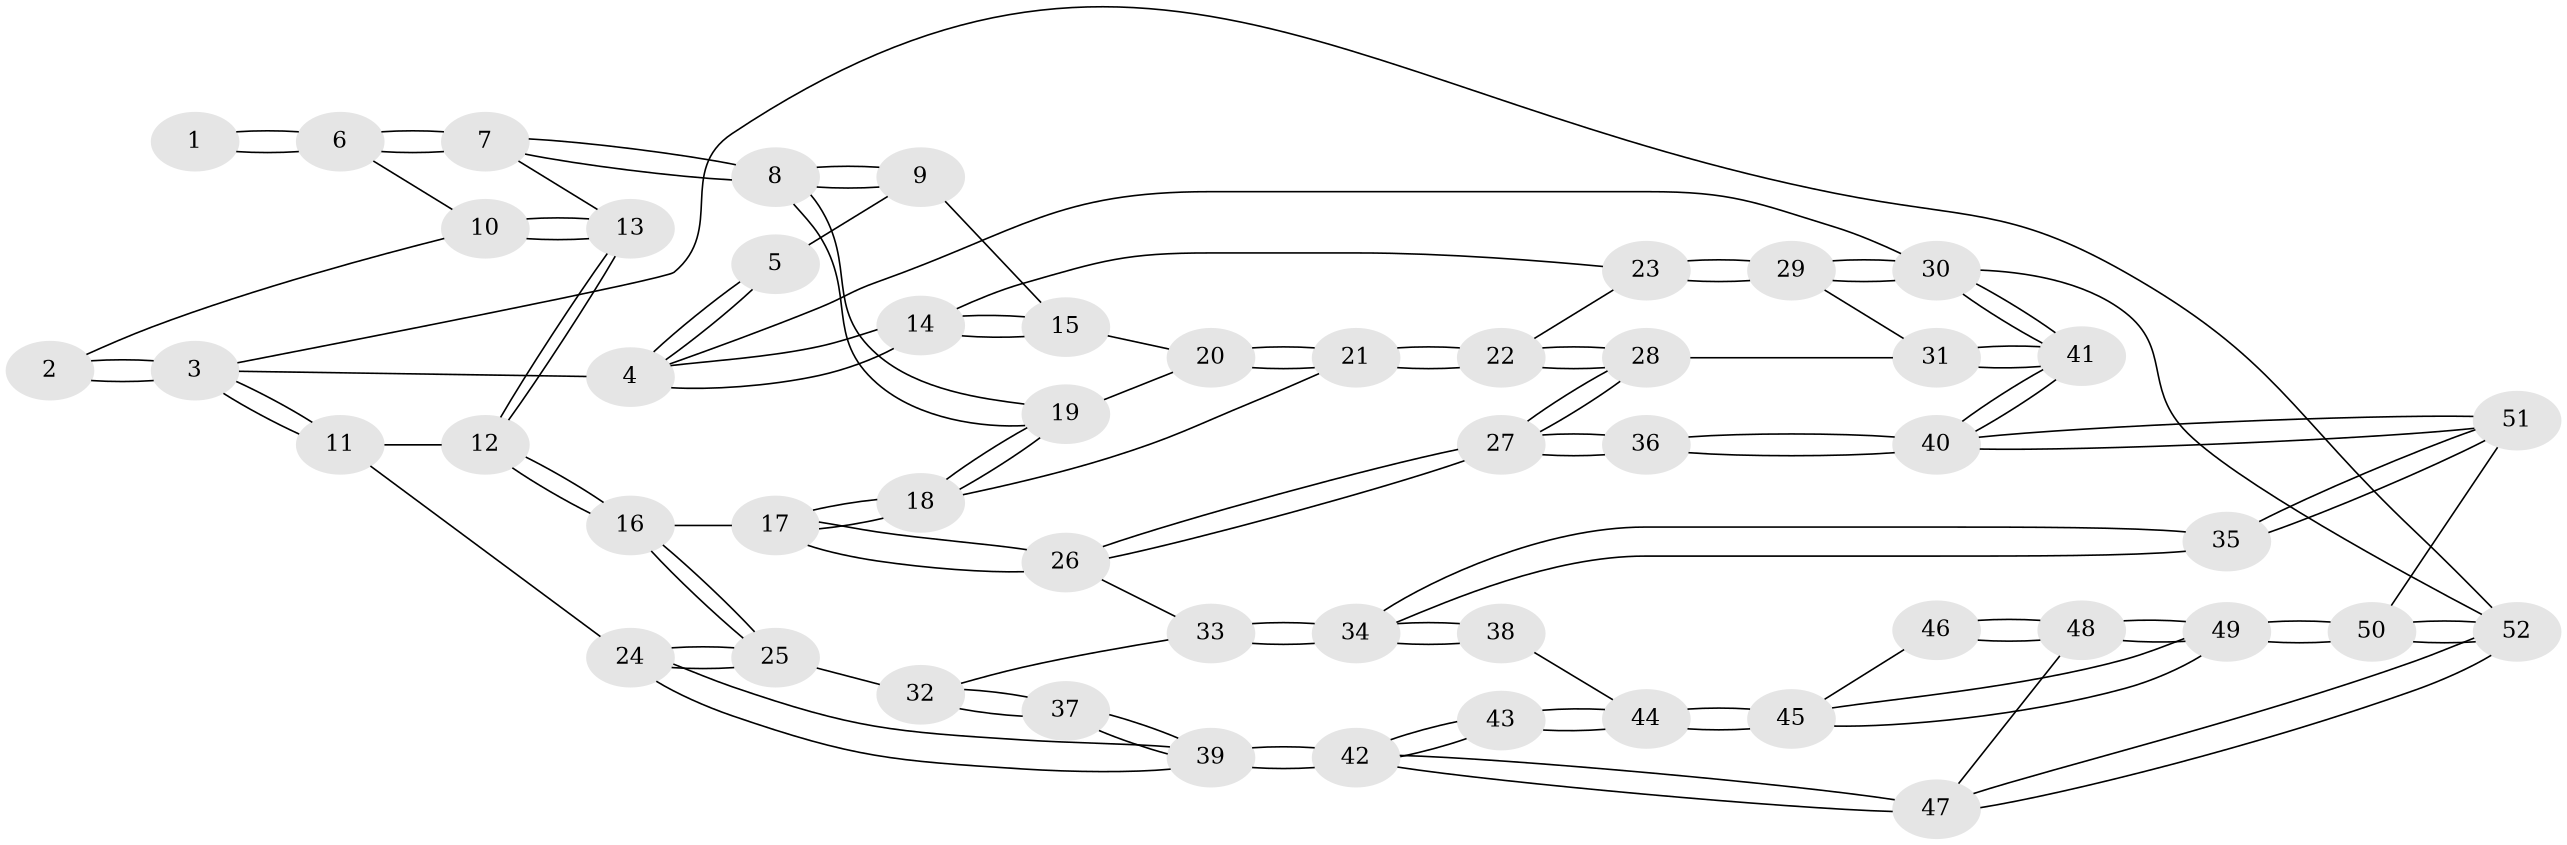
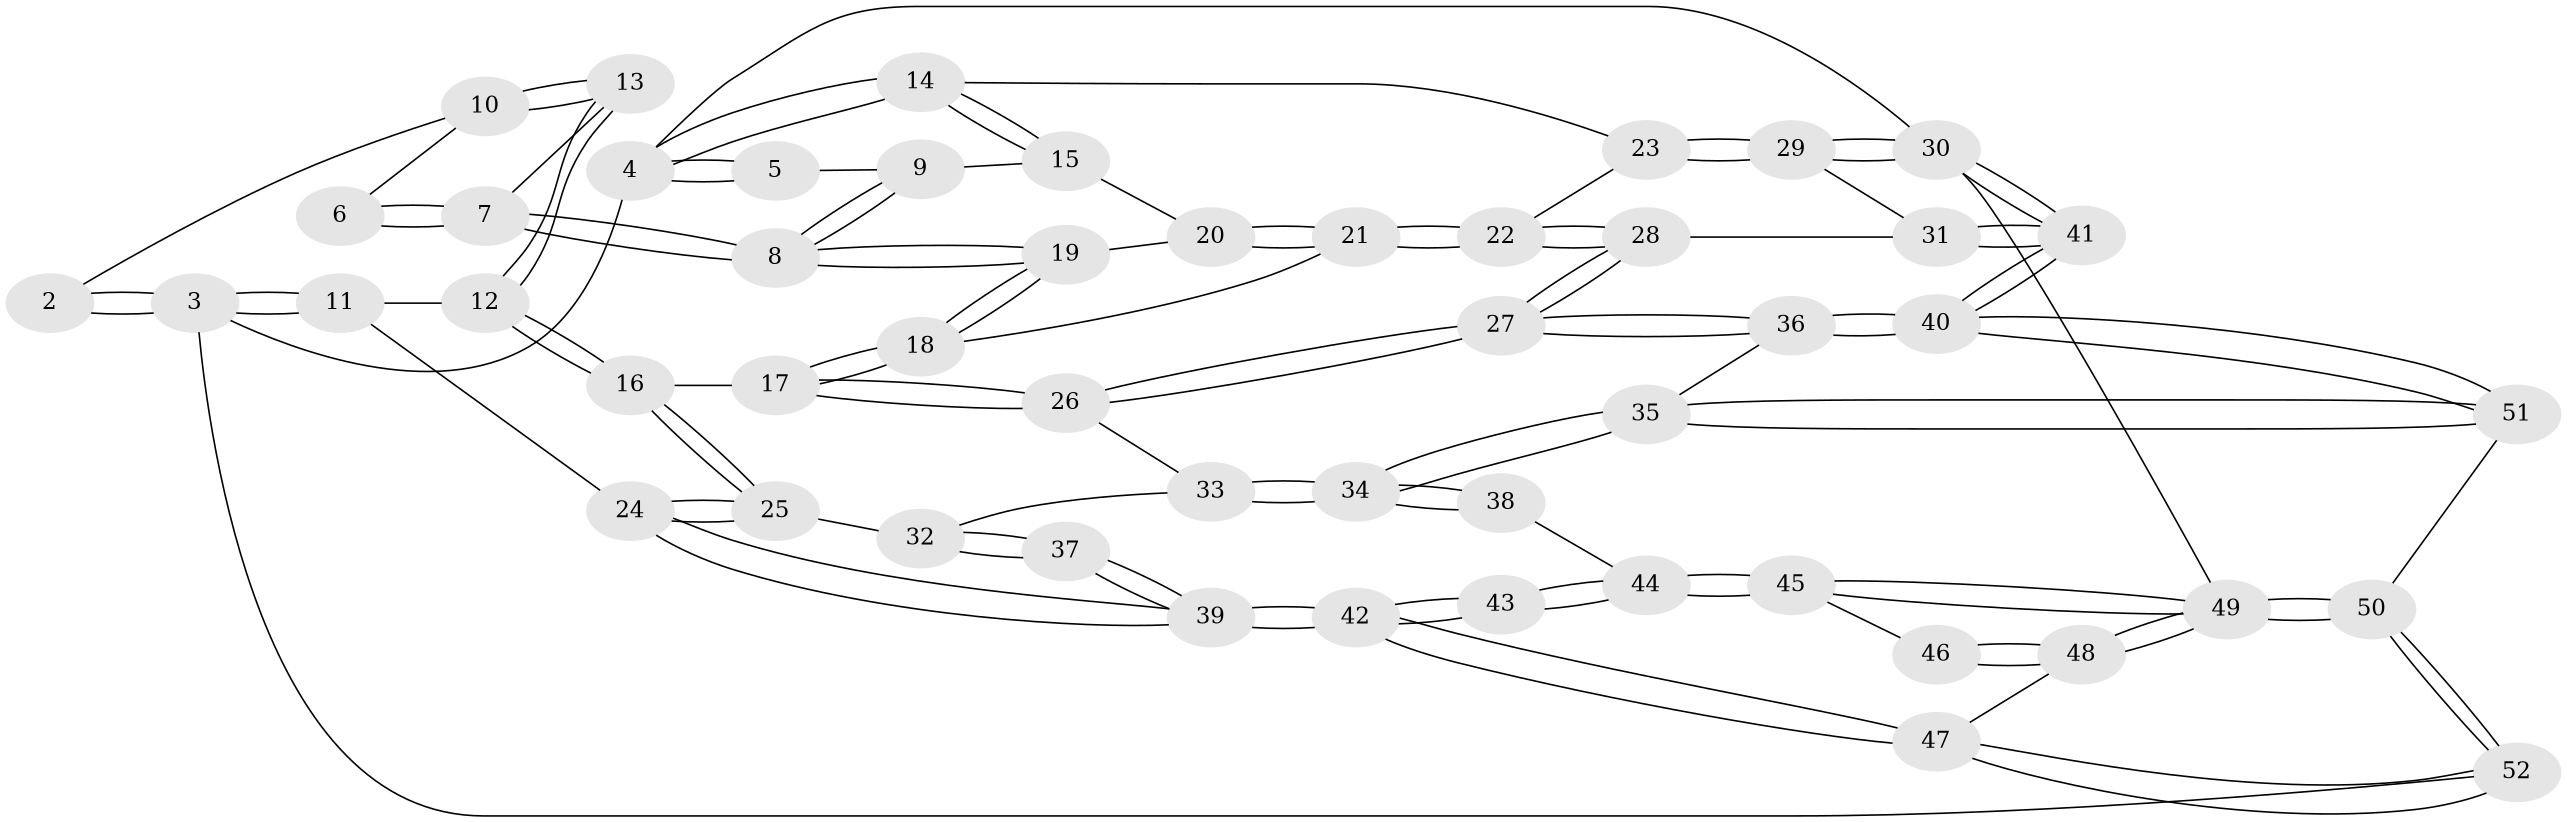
(195, 142) -> none
none -> (1719, 370)
(2221, 460) -> (2093, 374)
